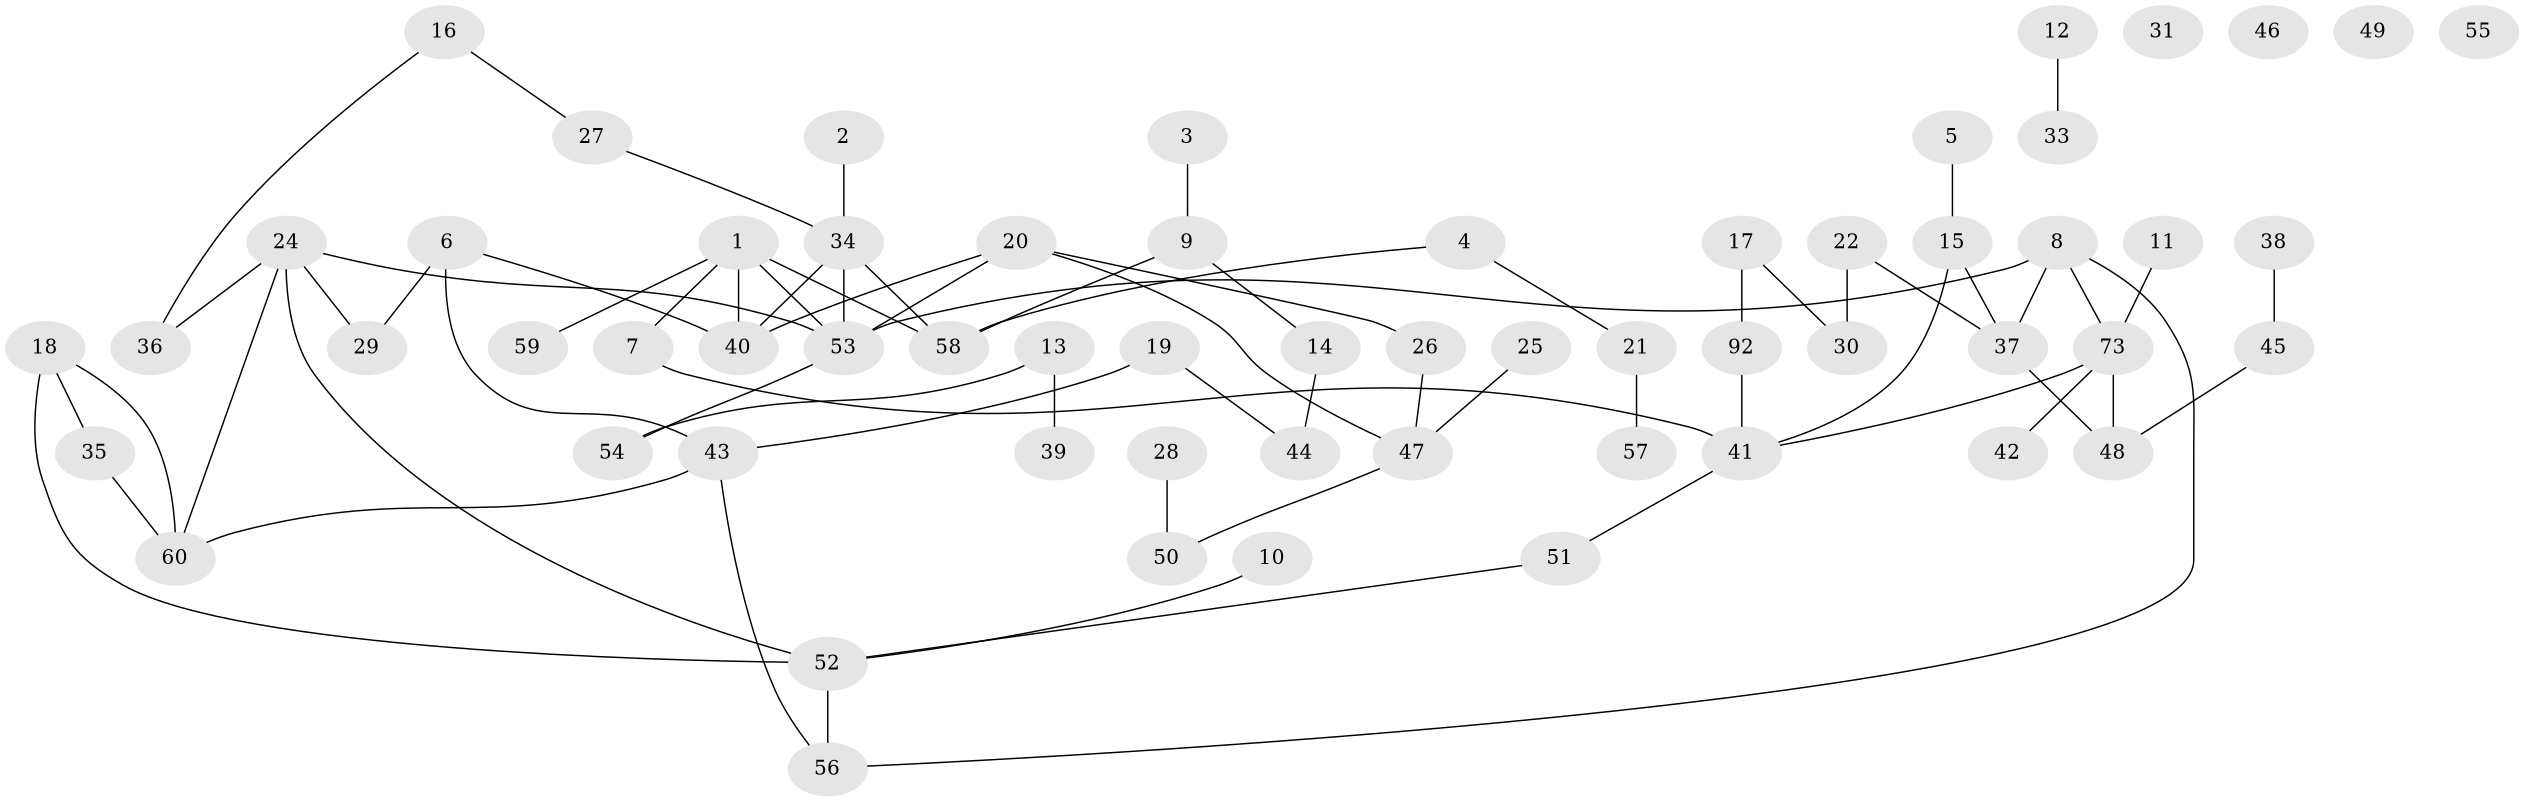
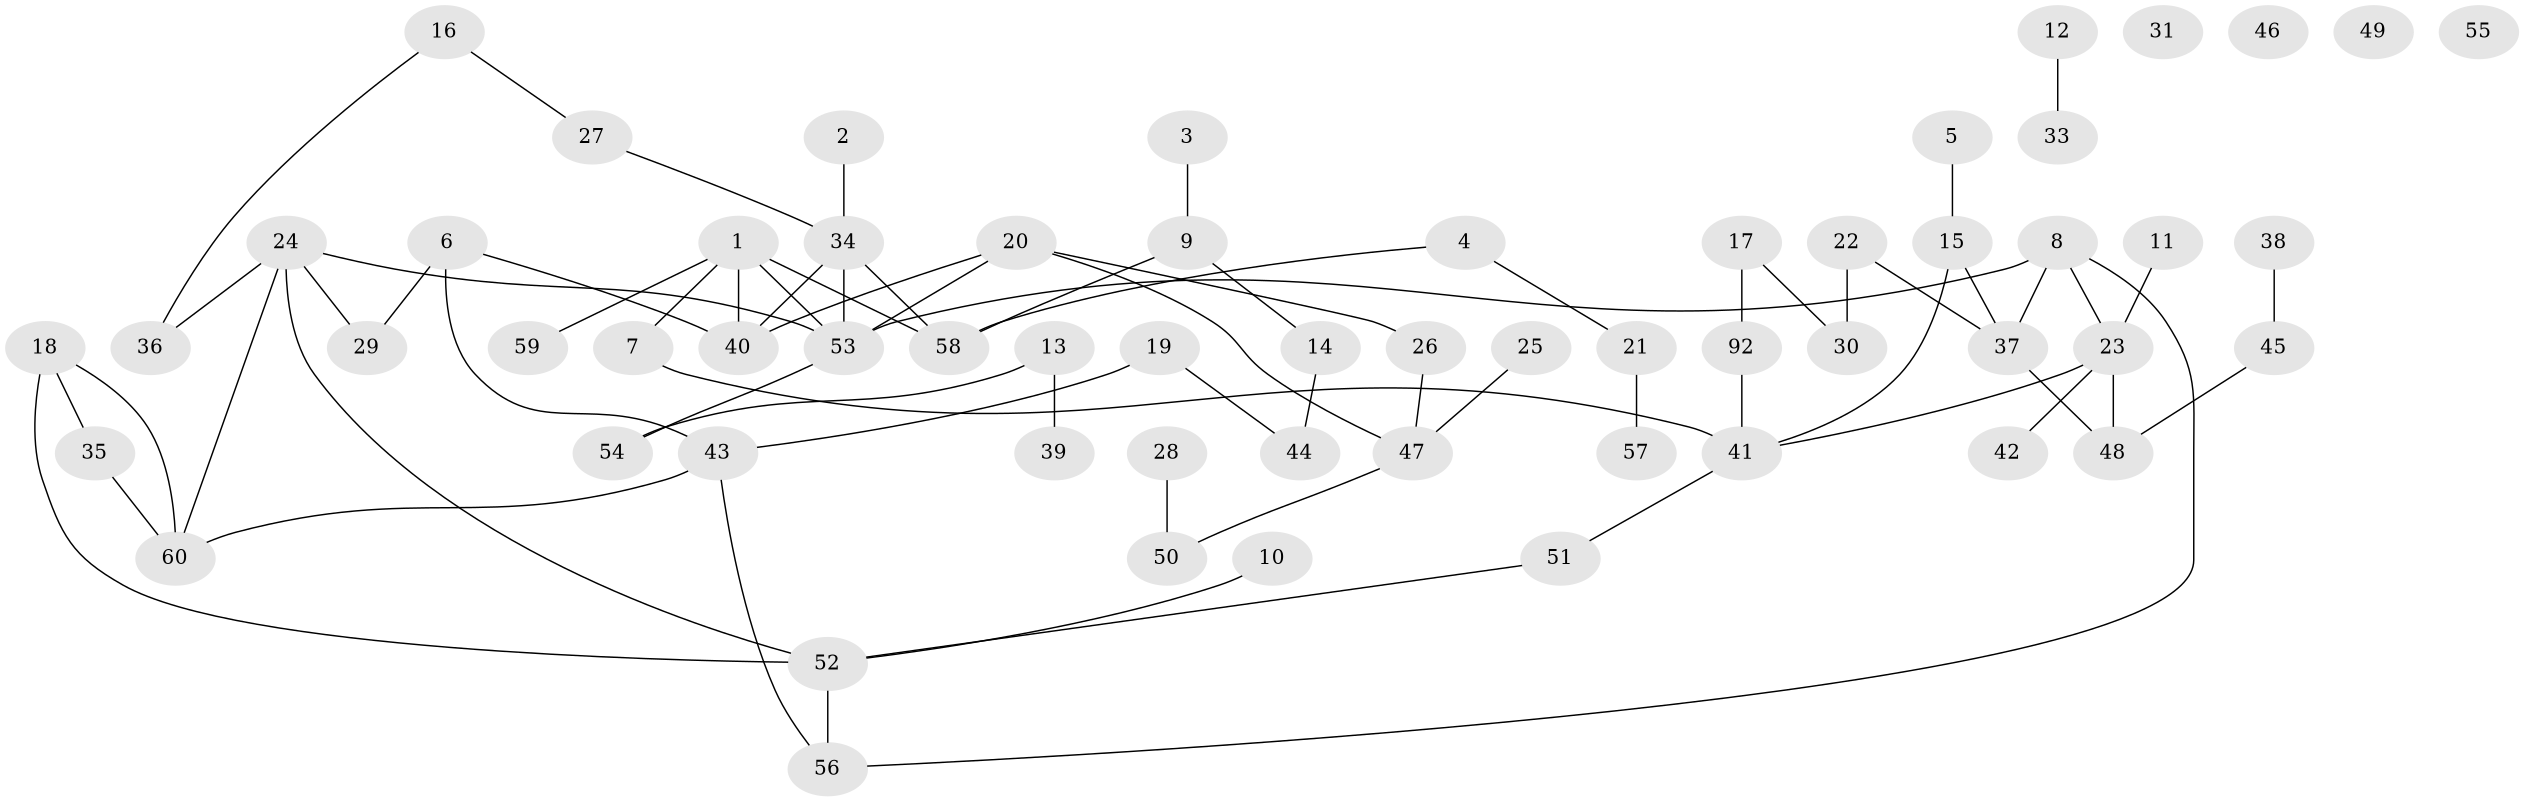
(2113, 348) -> (2113, 348)
